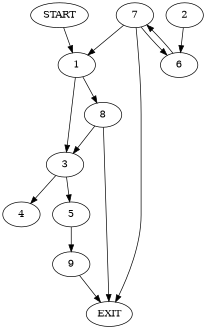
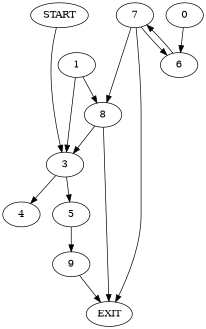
(185, 15) -> (185, 15)
(67, 37) -> (52, 87)
(109, 38) -> (120, 62)
